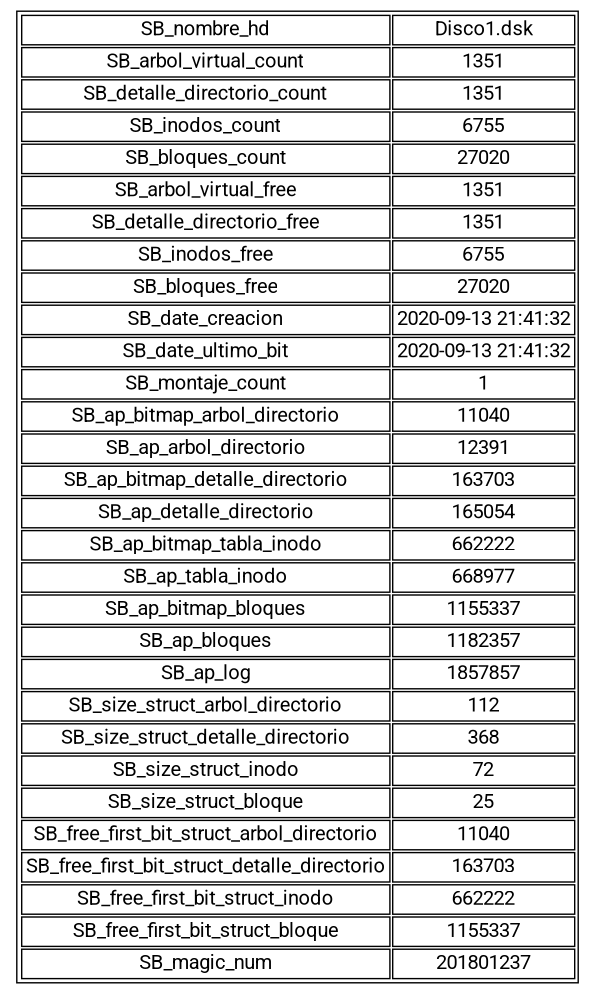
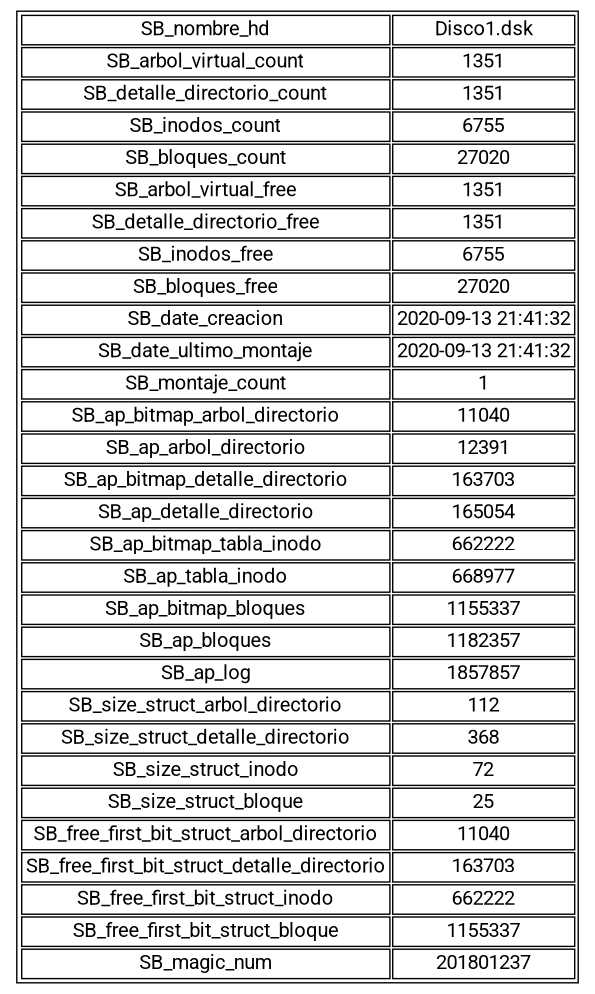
(206, 351) -> (206, 351)
